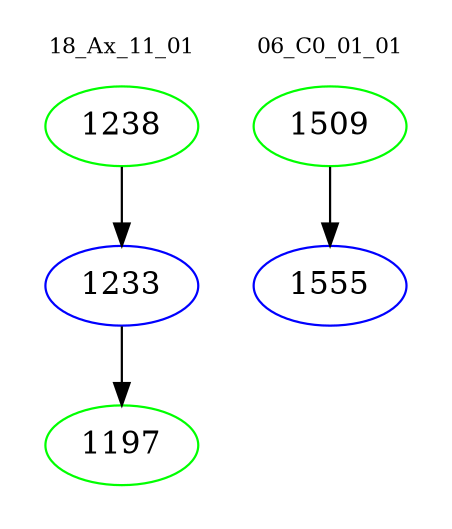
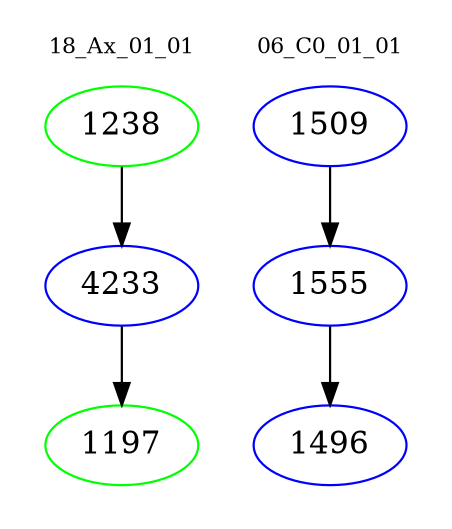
(122, 48) -> (122, 48)
(330, 126) -> (330, 126)
(122, 286) -> (122, 286)
none -> (330, 445)
